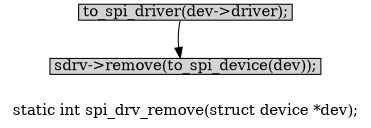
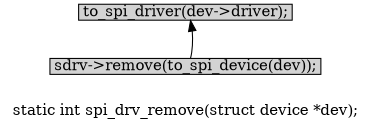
(178, 34) -> (192, 45)
